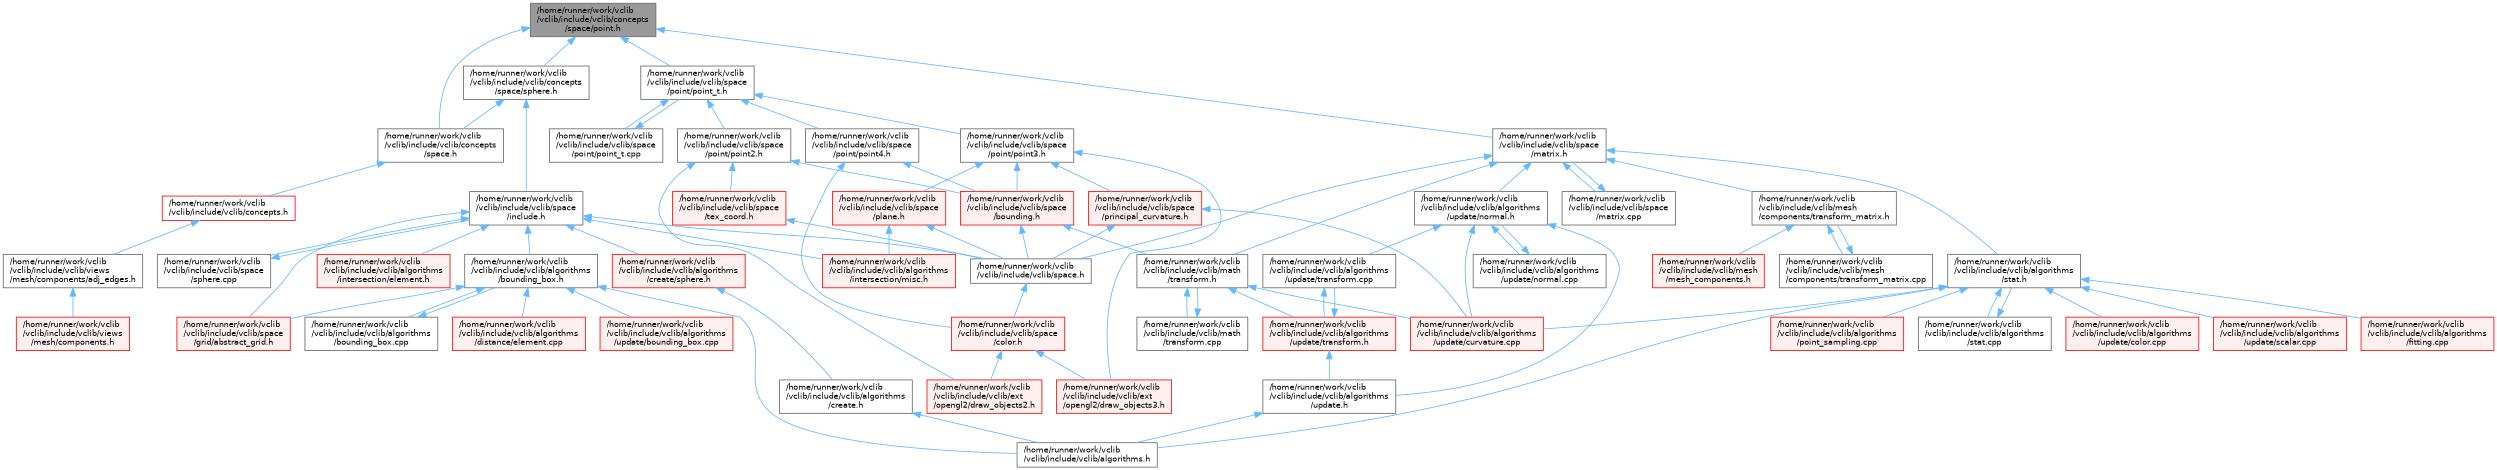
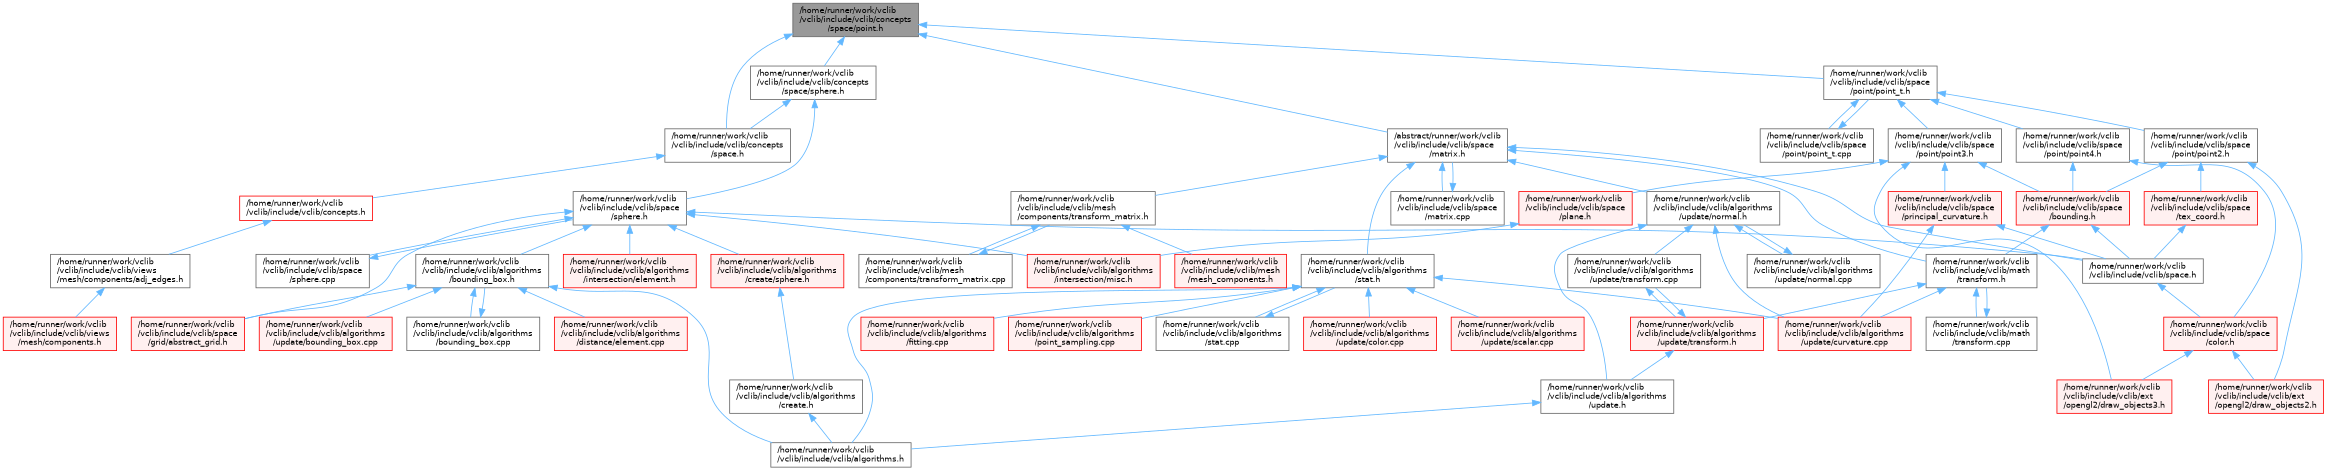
(1549, 146) -> (1448, 146)
(526, 208) -> (630, 208)
(969, 244) -> none
